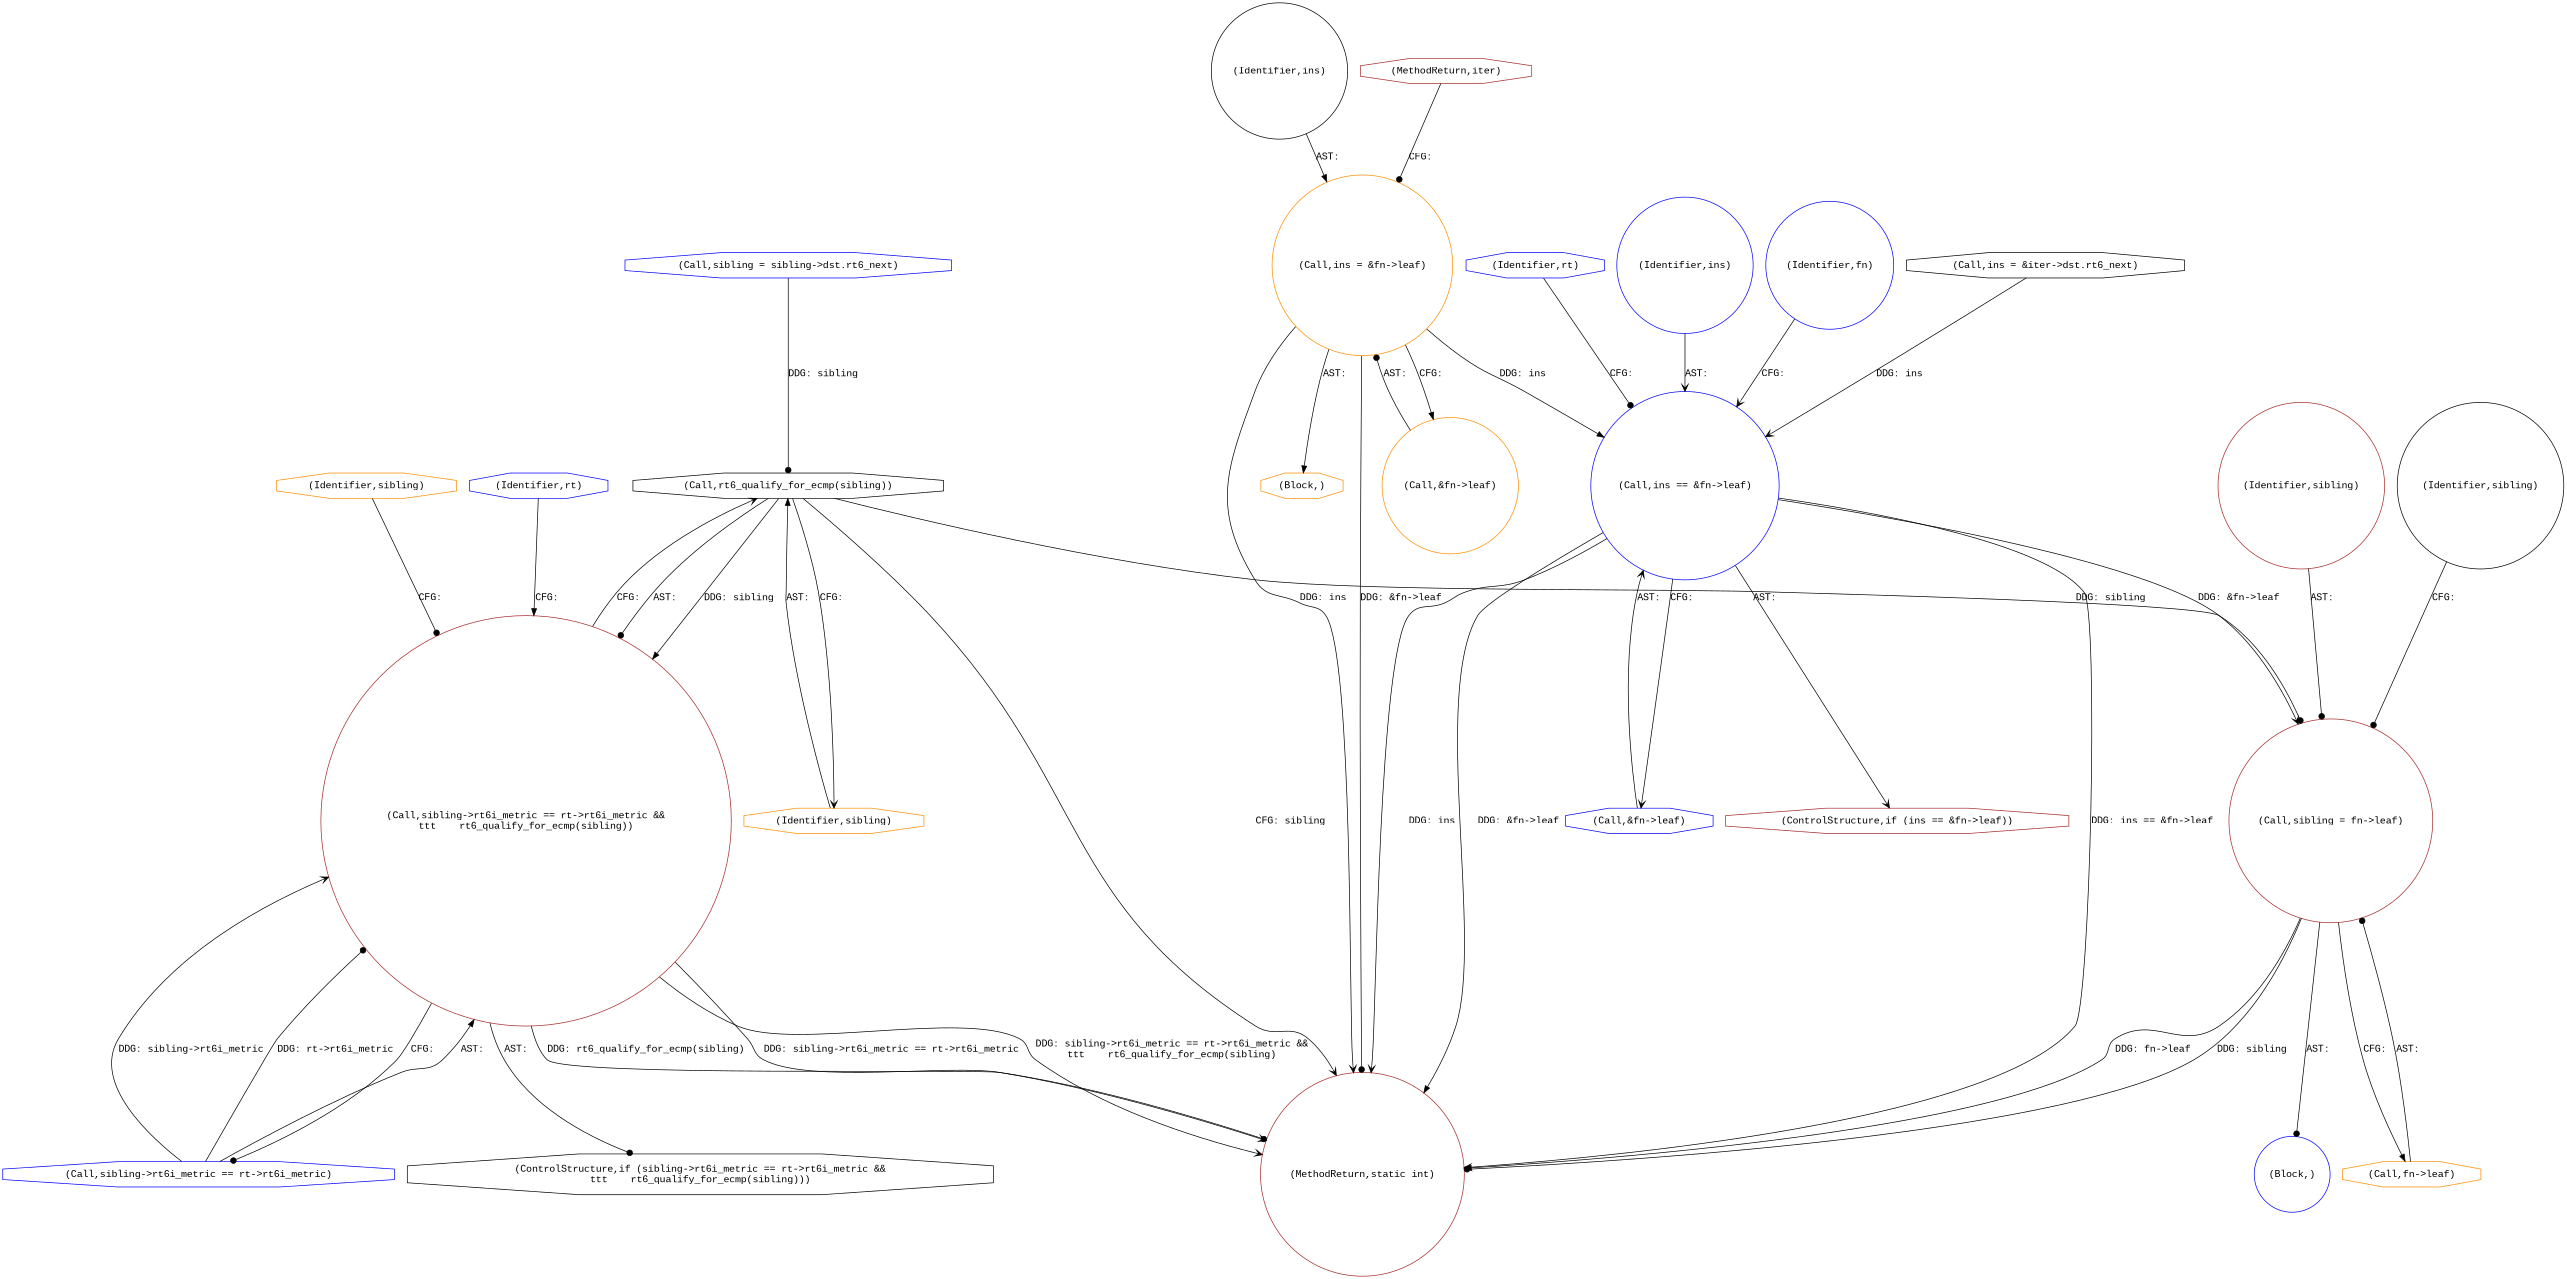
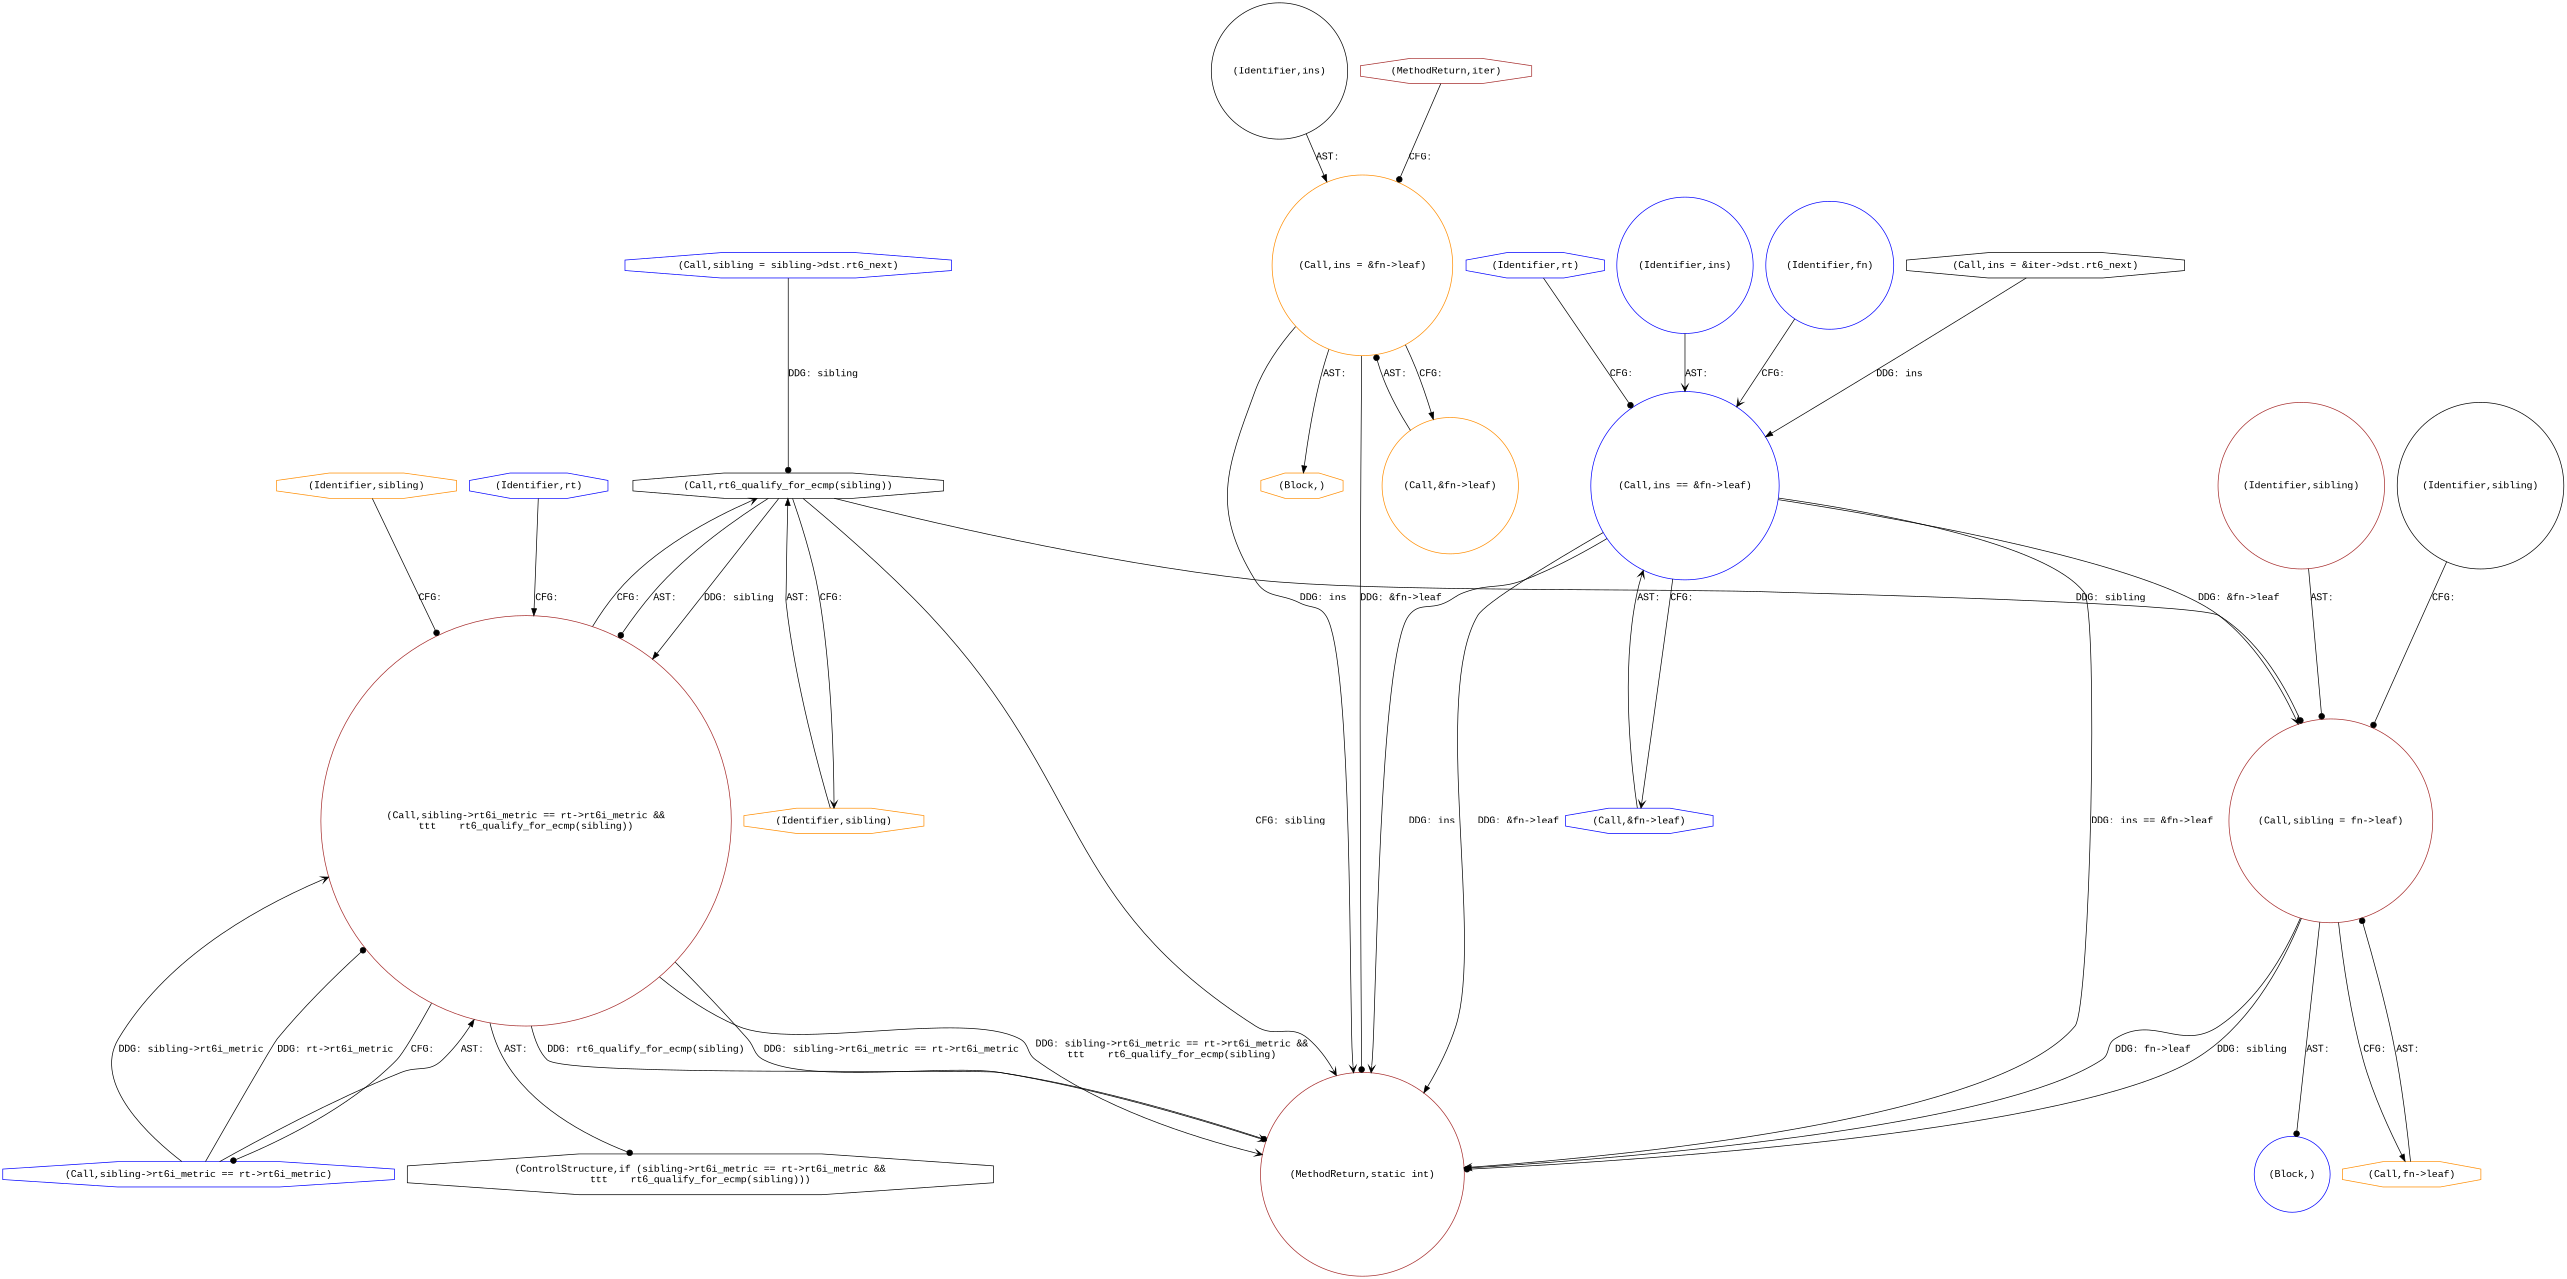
(1899, 356) -> (1899, 356)
(1510, 384) -> none
(1897, 821) -> none
